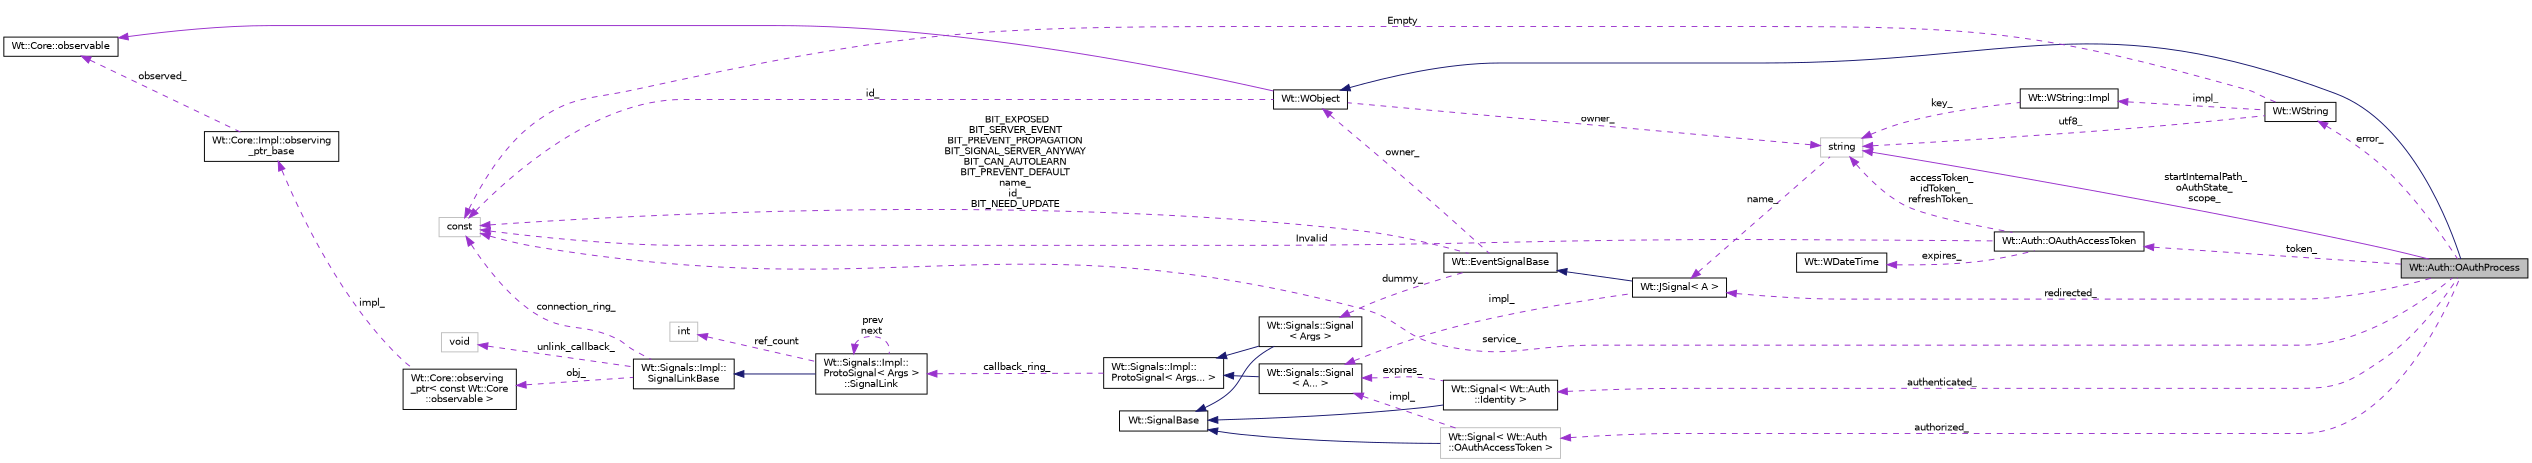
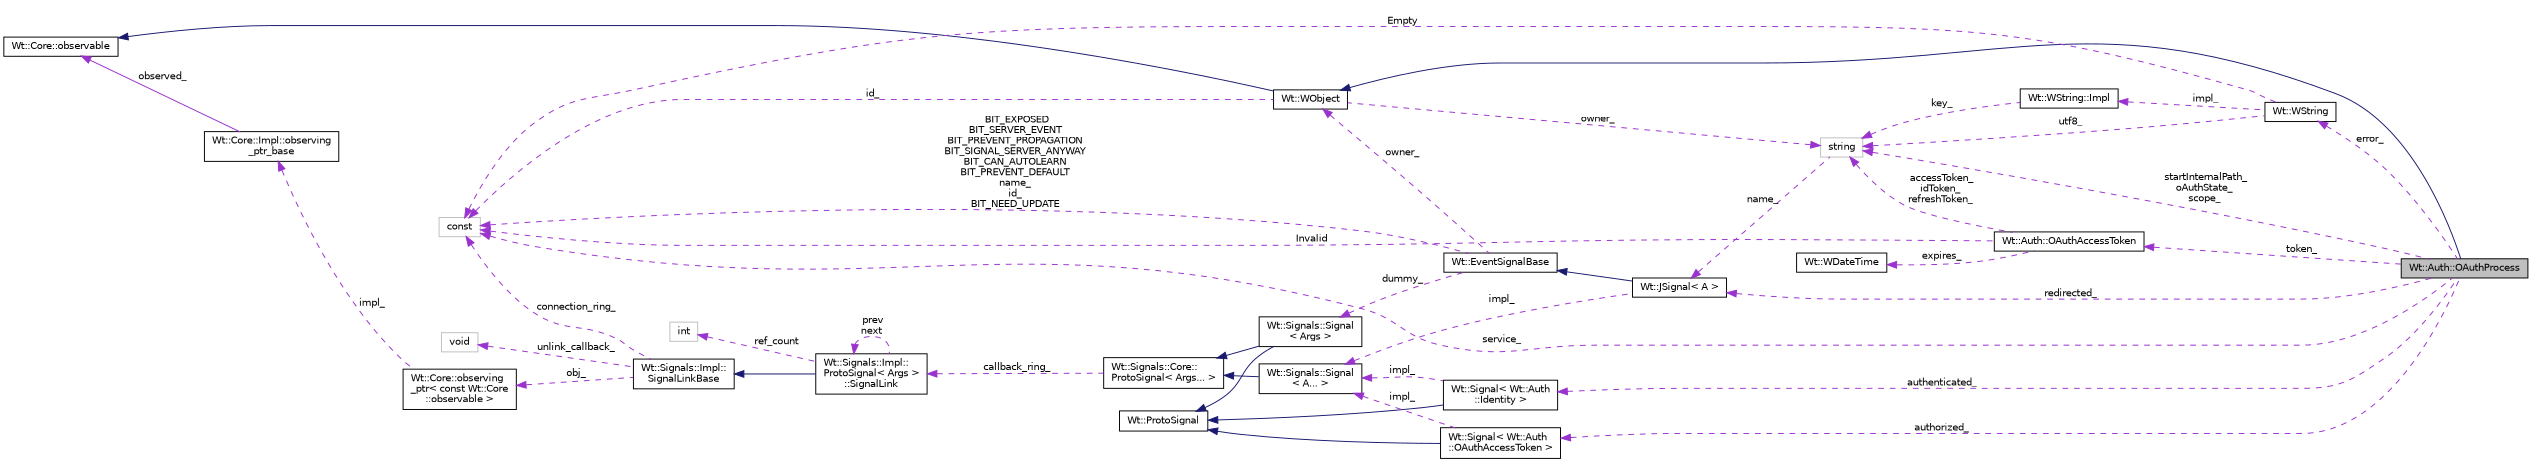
(703, 26) -> (703, 26)
(165, 96) -> (165, 96)
(2152, 202) -> (2152, 202)
(1401, 371) -> (1401, 371)
(1164, 373) -> (1164, 373)
(1164, 421) -> (1164, 421)
(1501, 443) -> (1501, 443)
